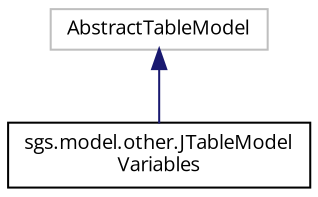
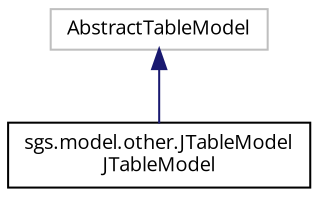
(159, 155) -> (159, 155)
